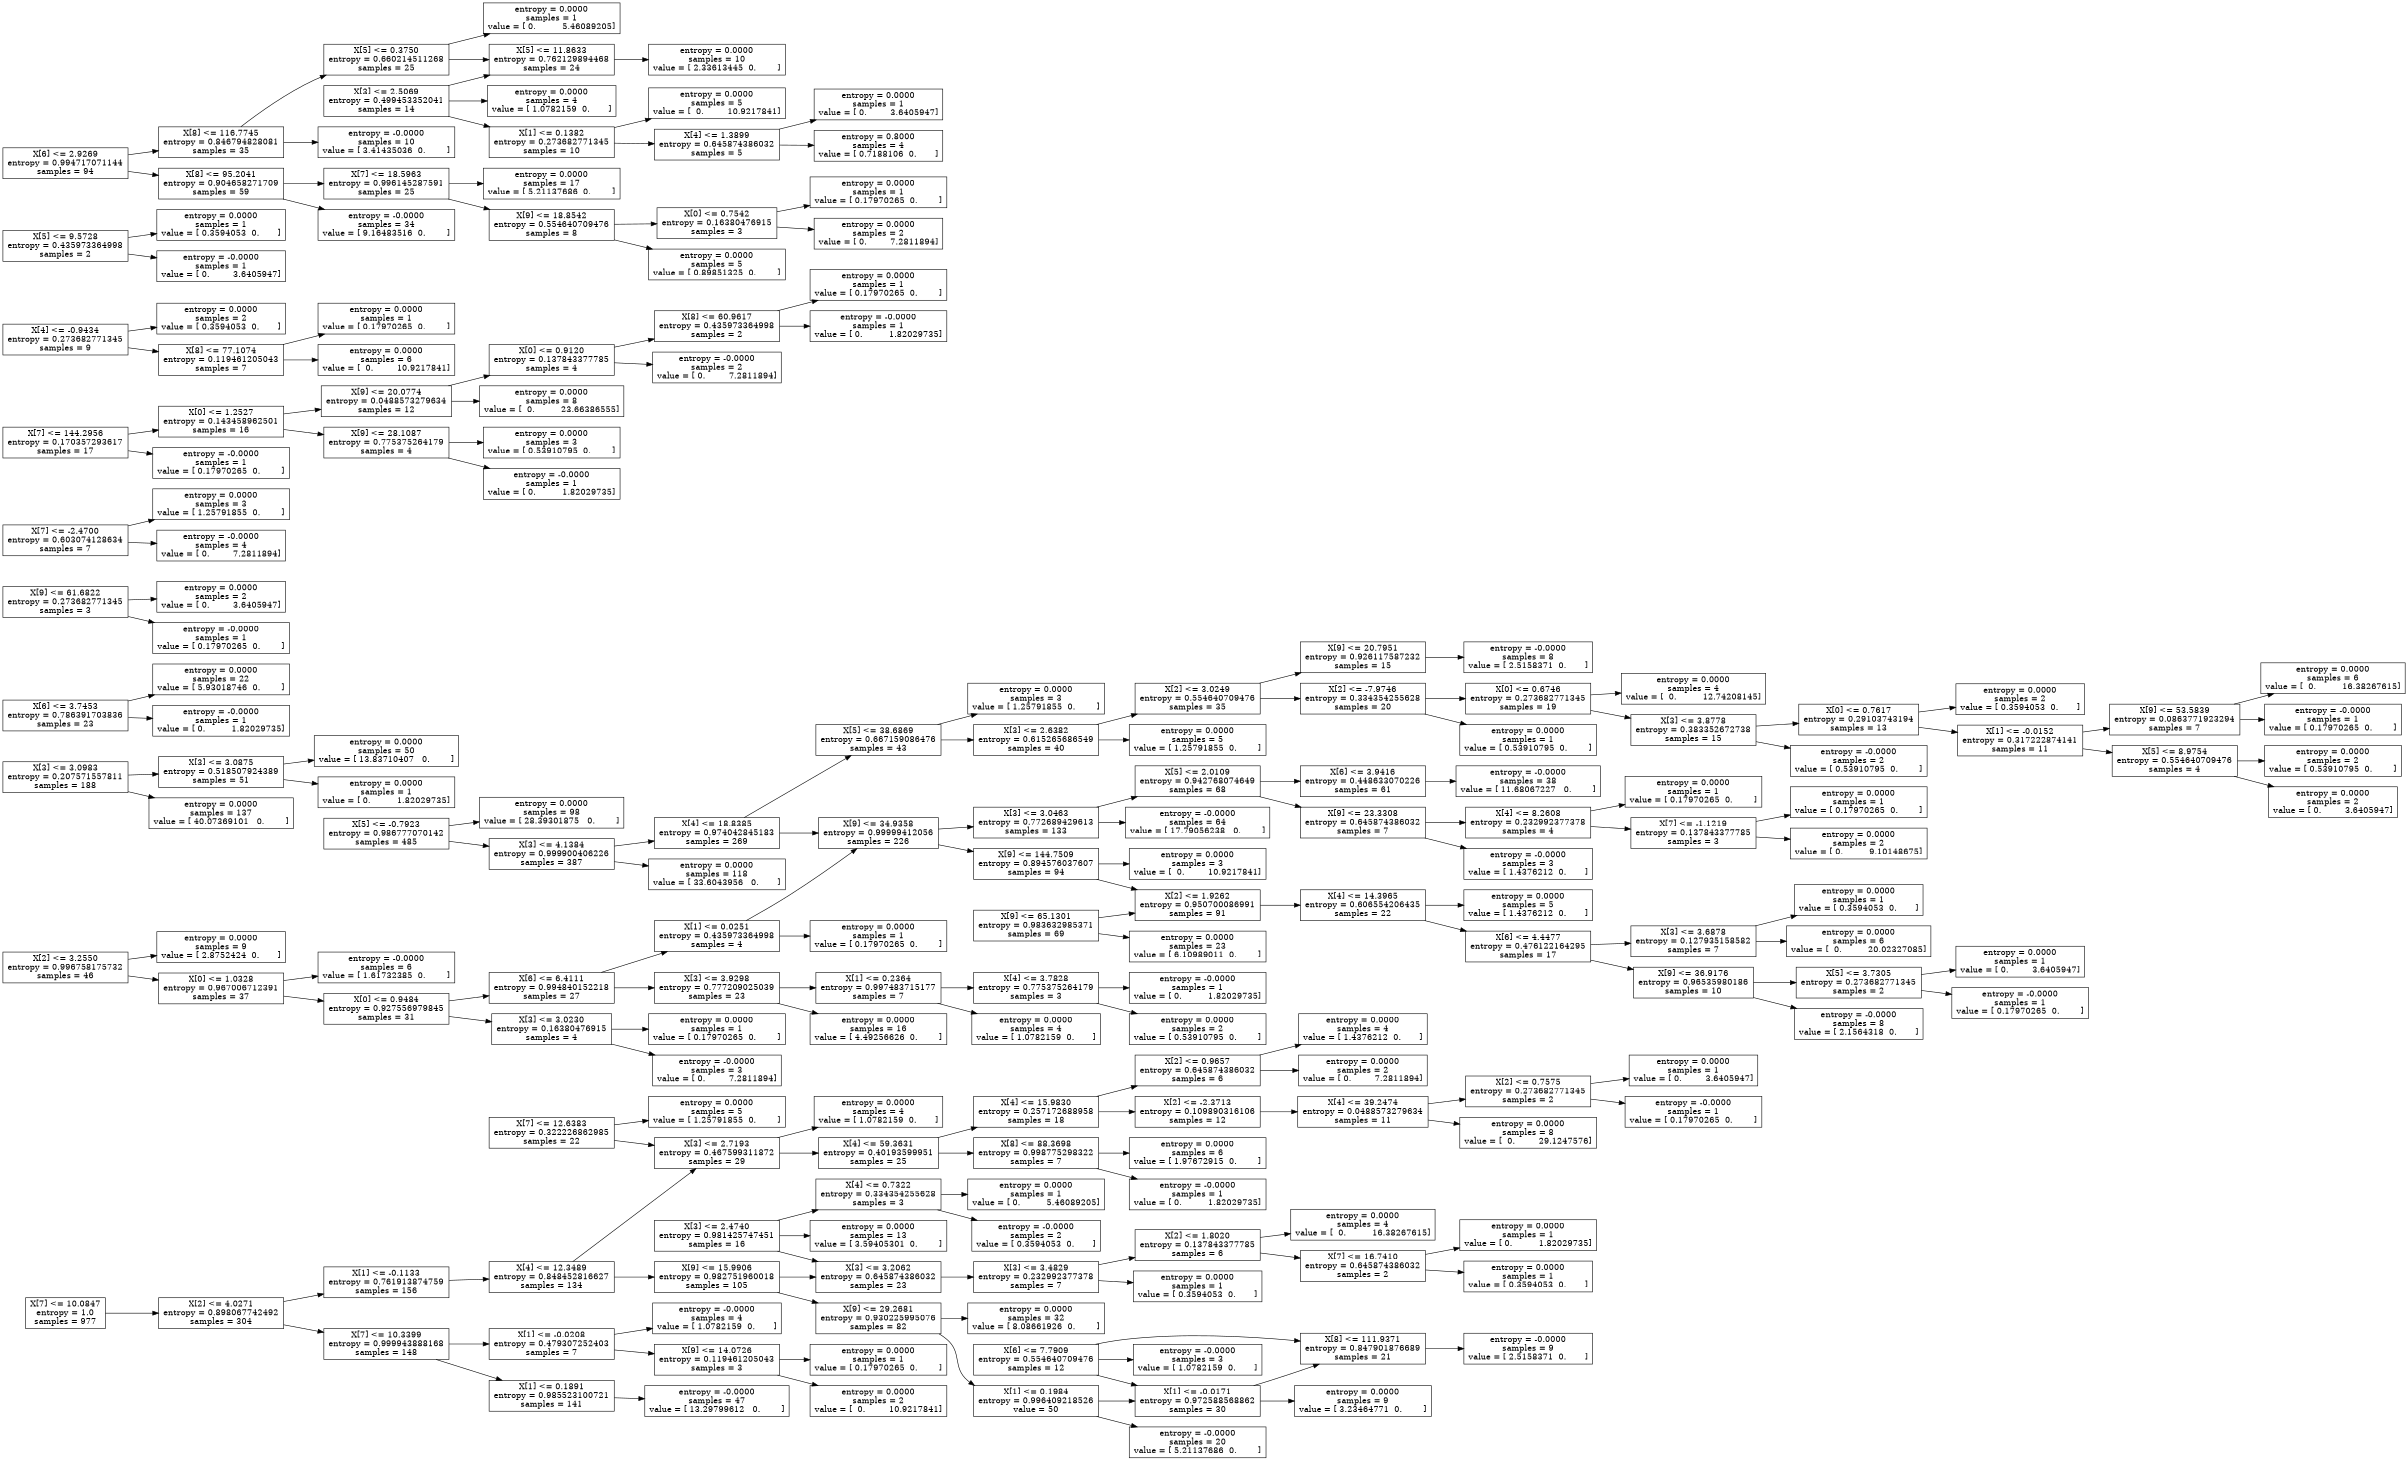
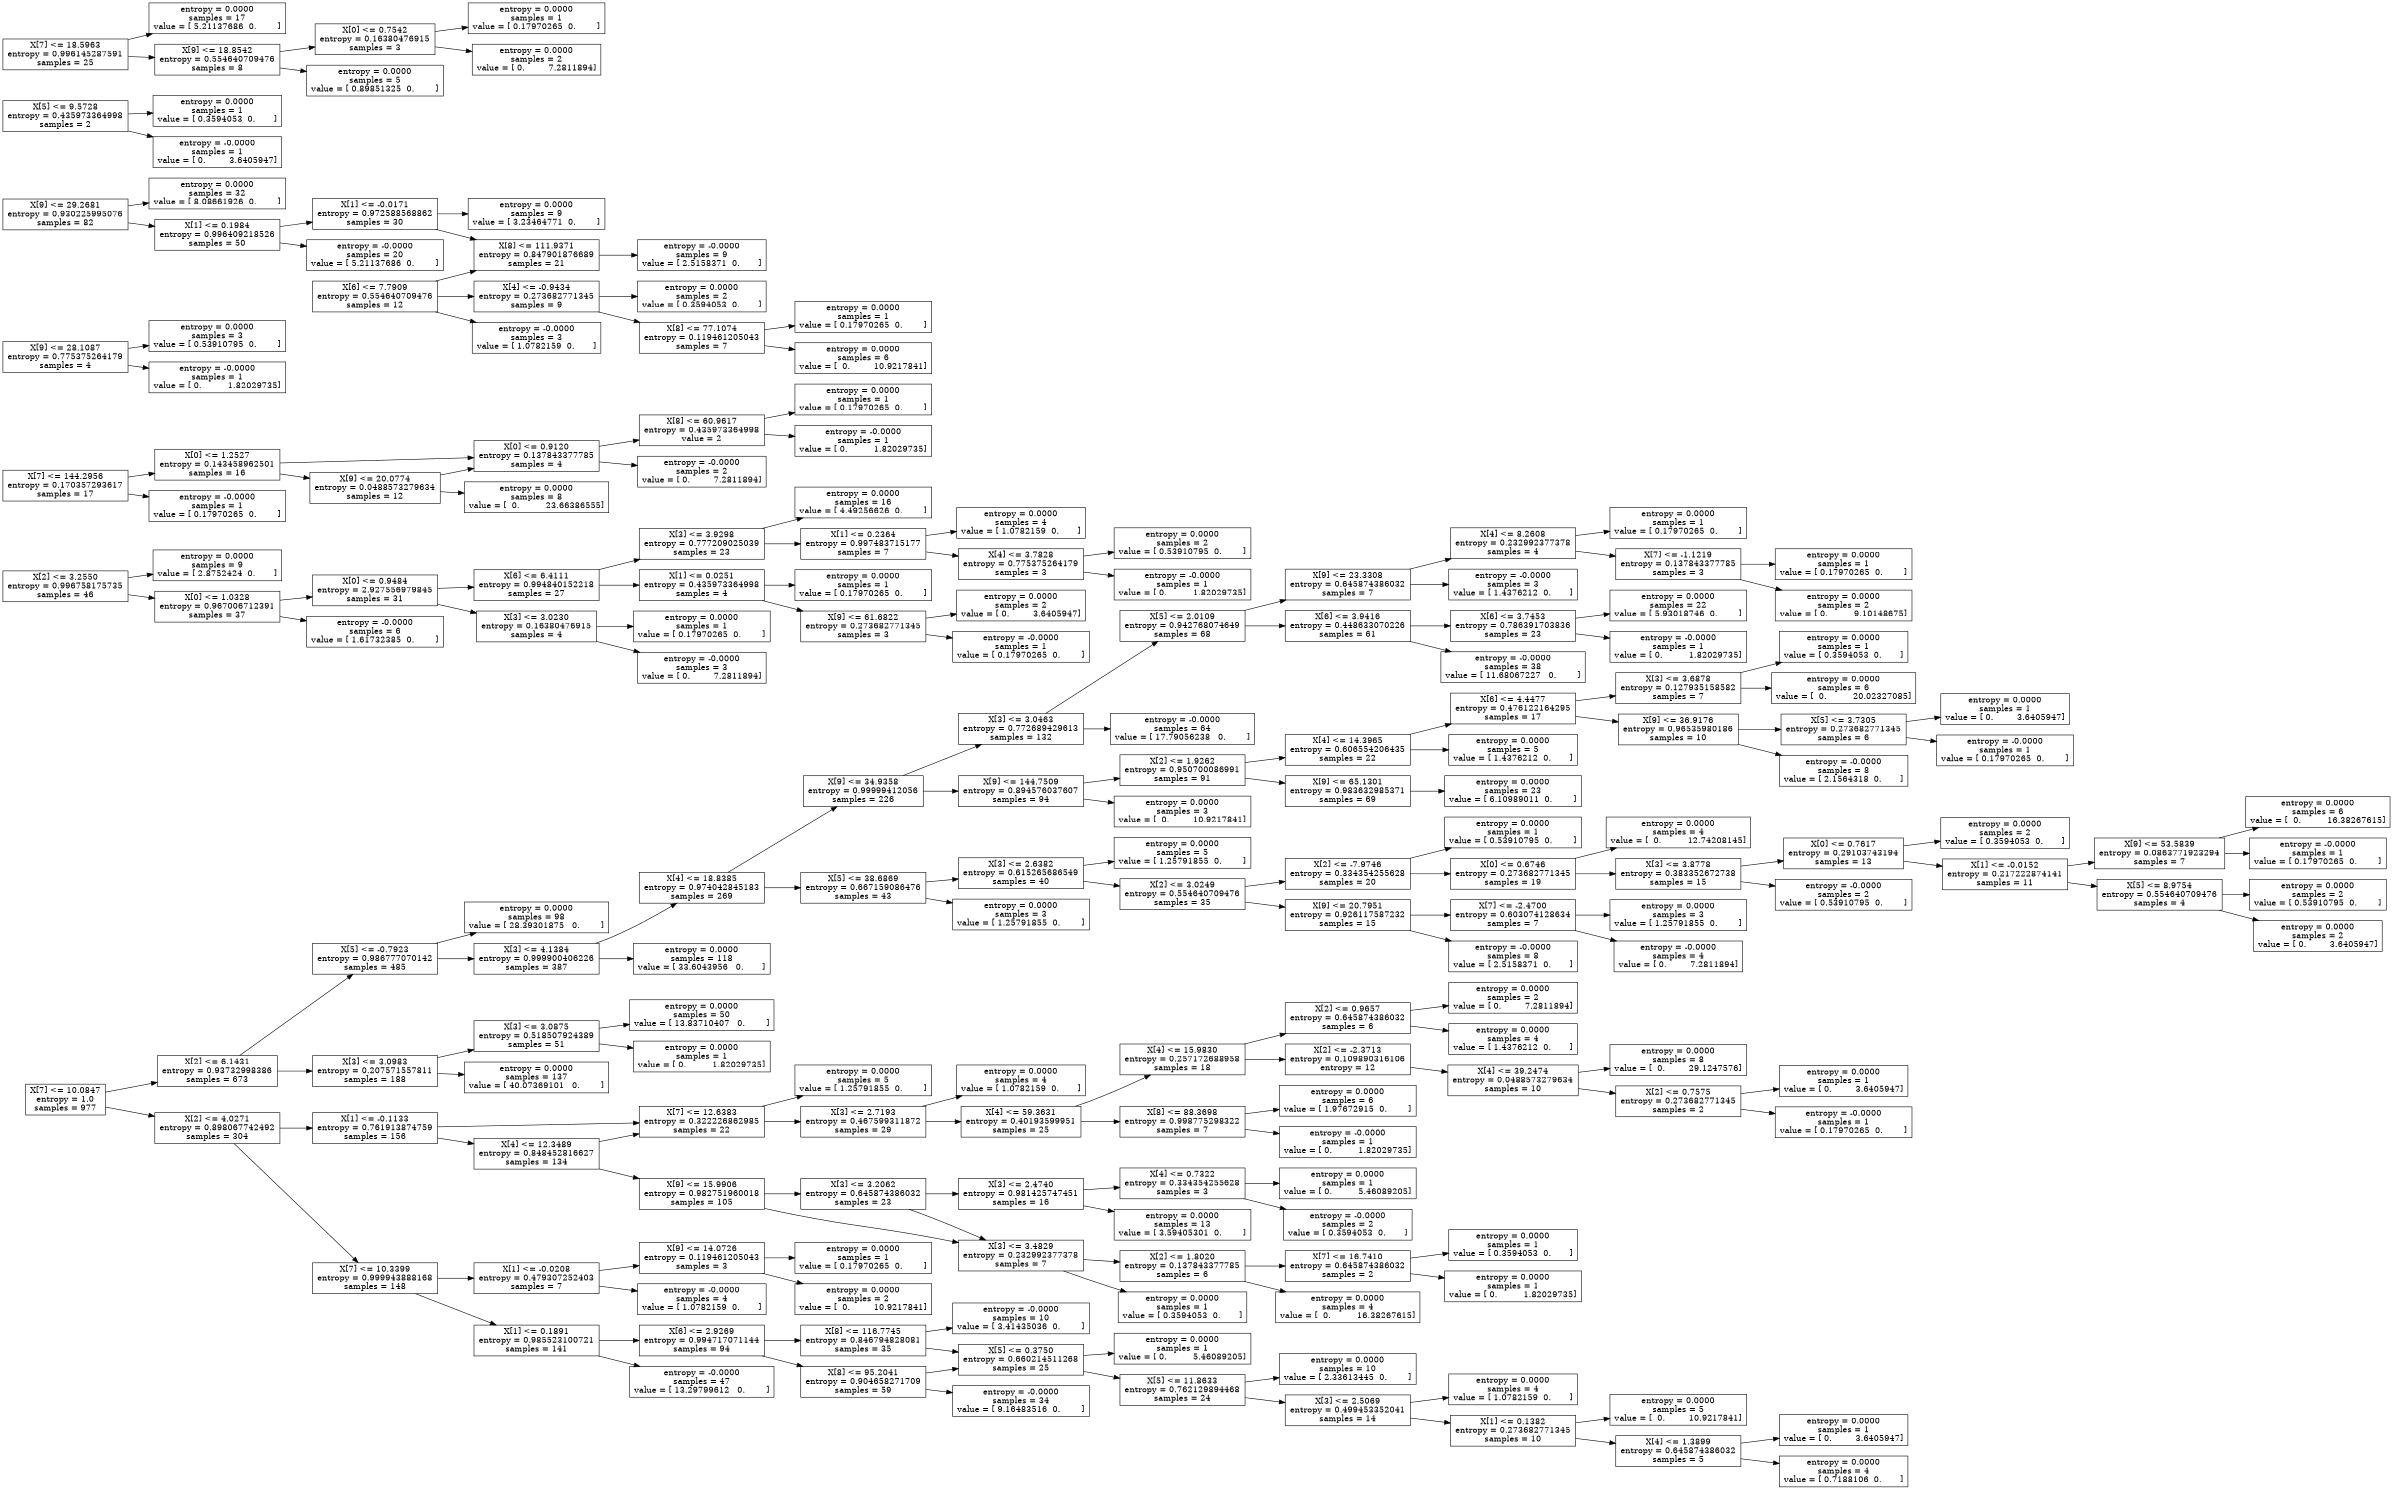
(466, 81) -> (1262, 1400)
(878, 146) -> (1844, 1471)
(301, 184) -> (939, 1371)
(717, 326) -> (702, 430)
(301, 432) -> (374, 460)
none -> (1427, 626)
(2020, 741) -> (2005, 874)
(1036, 823) -> (1021, 729)
(800, 888) -> (780, 605)
none -> (1427, 915)
(1114, 916) -> (1262, 780)
(65, 967) -> (65, 586)
(1859, 983) -> (1844, 729)
(386, 1009) -> (375, 590)
none -> (217, 1071)
(1198, 1112) -> (1348, 1059)
(1363, 1112) -> (1513, 1080)
none -> (535, 1125)
(632, 1217) -> (616, 1138)
(795, 1256) -> (939, 1194)
(795, 1297) -> (858, 1226)
none -> (616, 1341)
(1114, 1380) -> (453, 297)
(1036, 1401) -> (217, 235)
